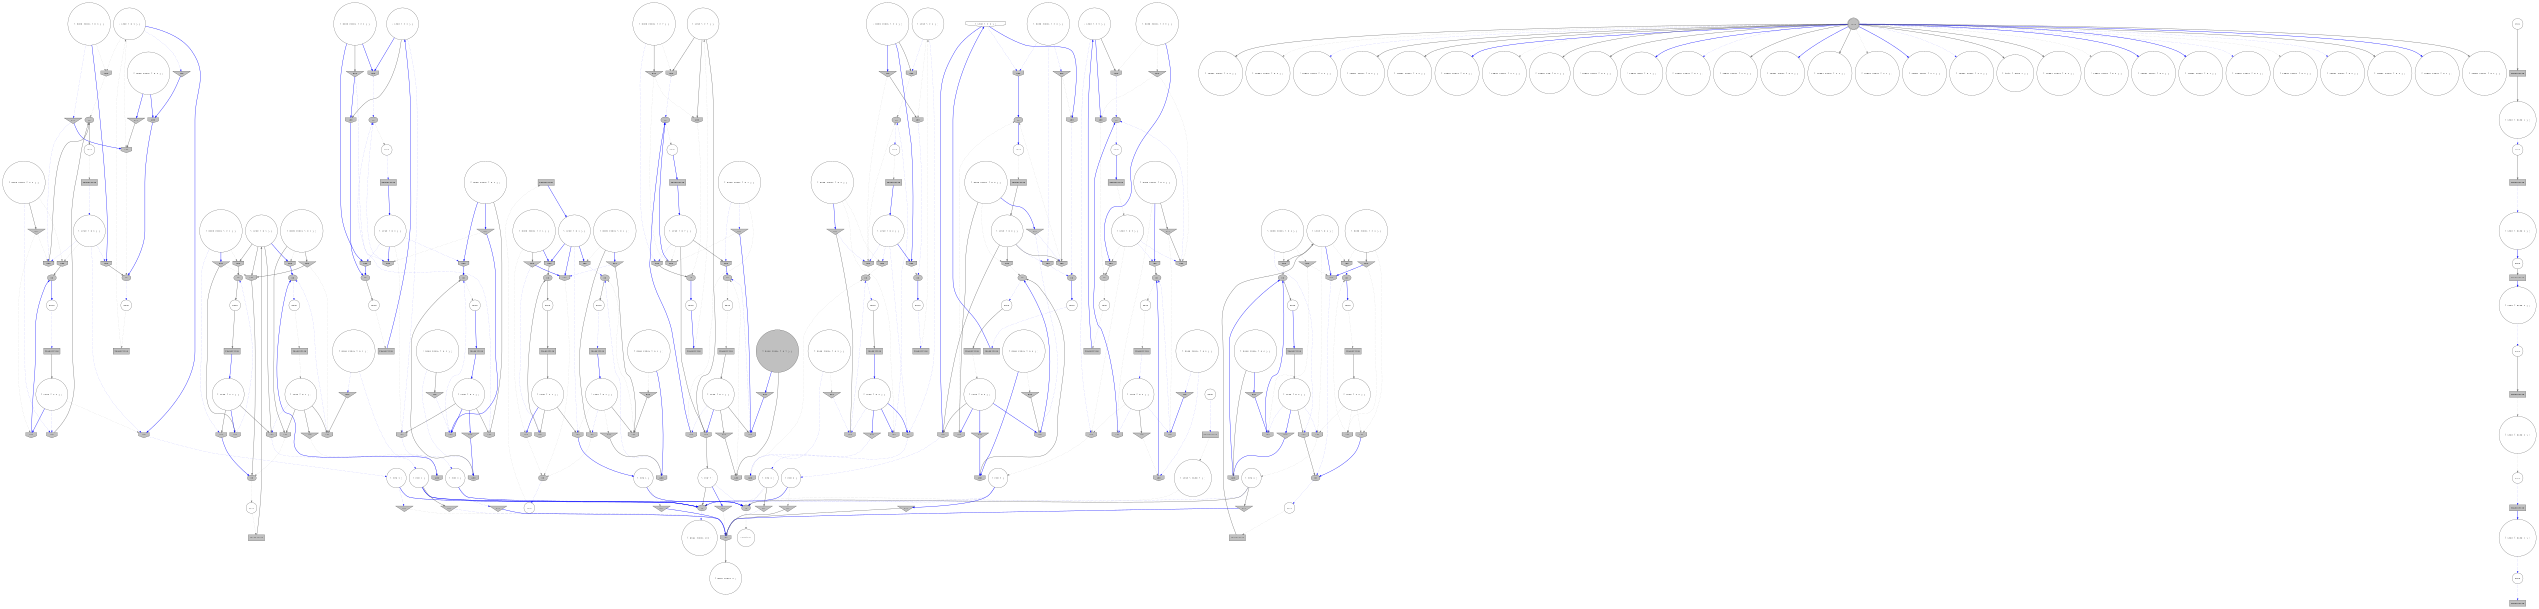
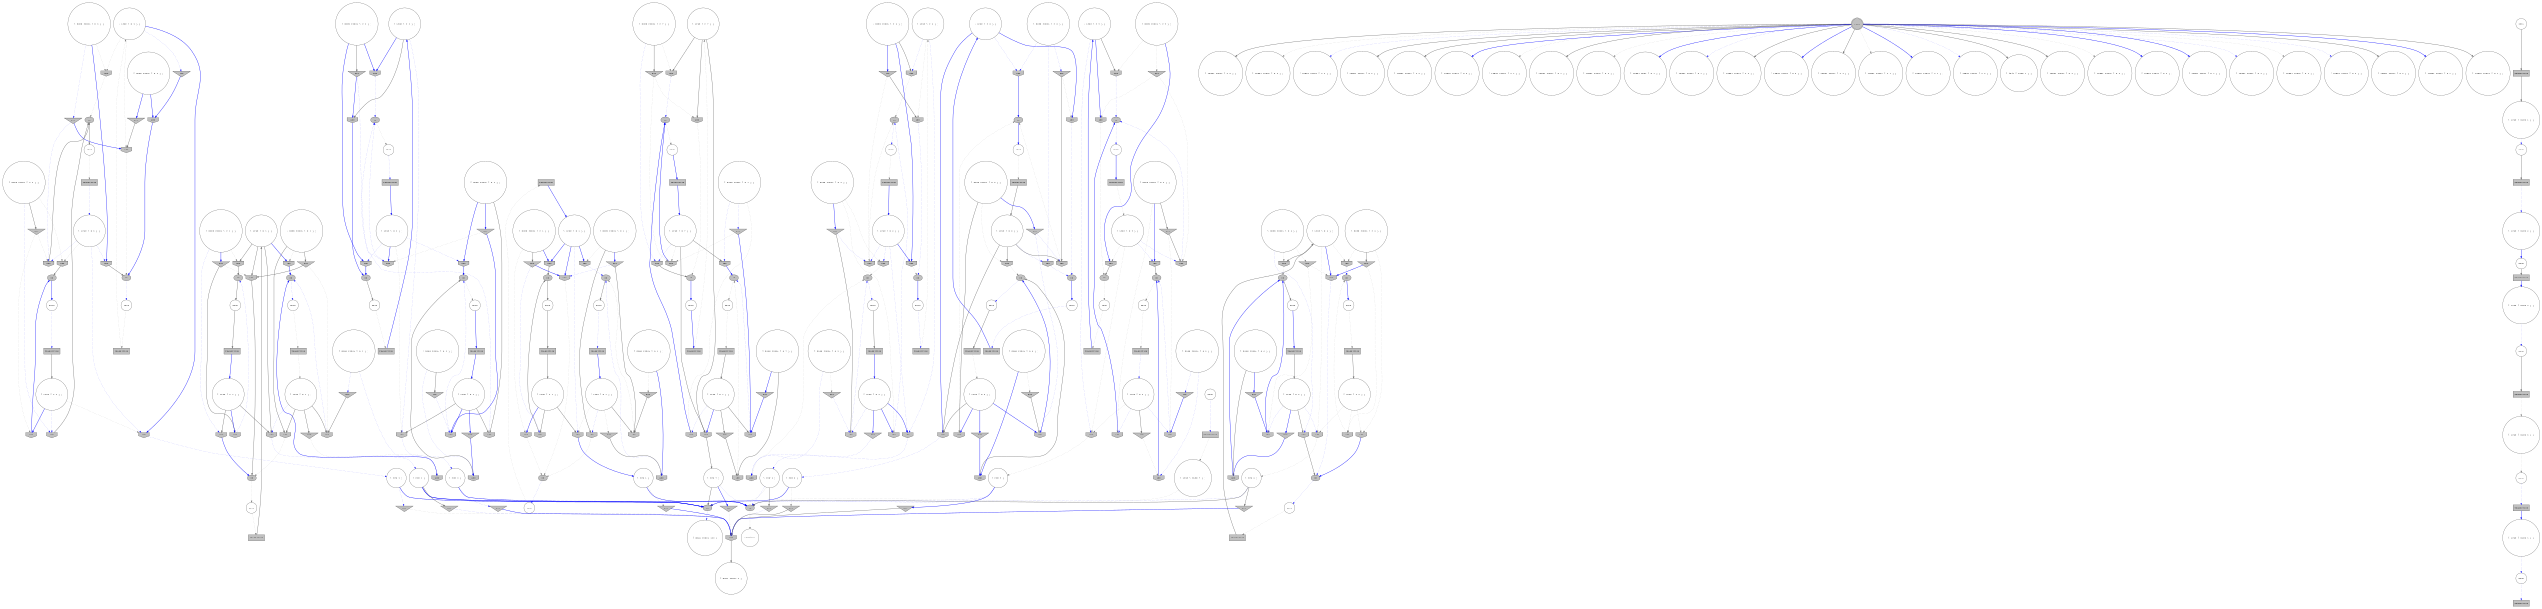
(986, 24) -> (986, 24)
(1728, 32) -> (1732, 32)
(1550, 73) -> (1552, 73)
(777, 351) -> (777, 351)
